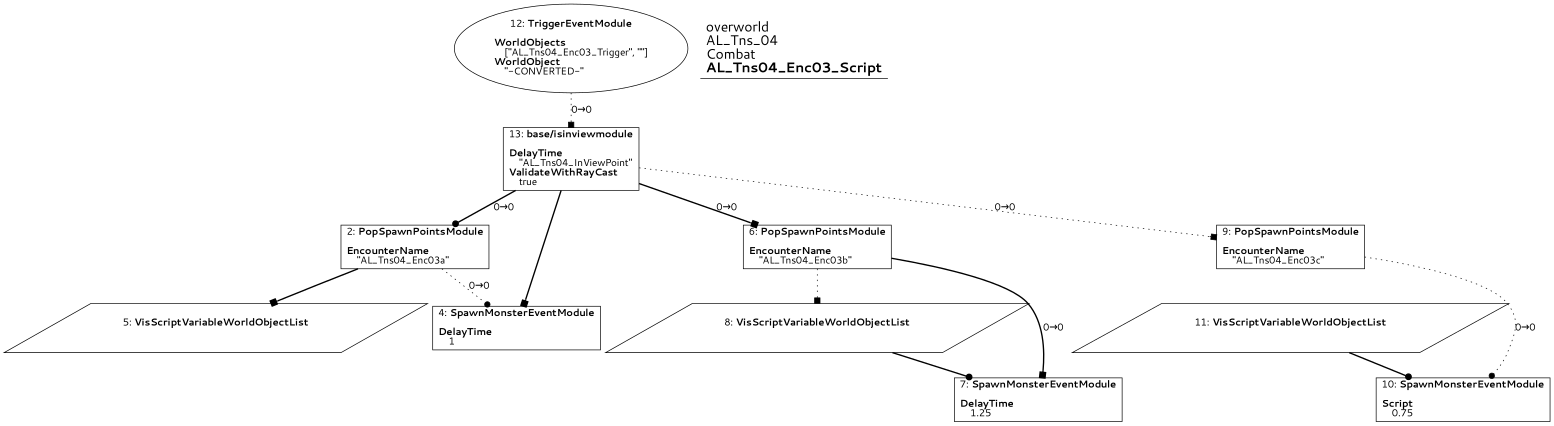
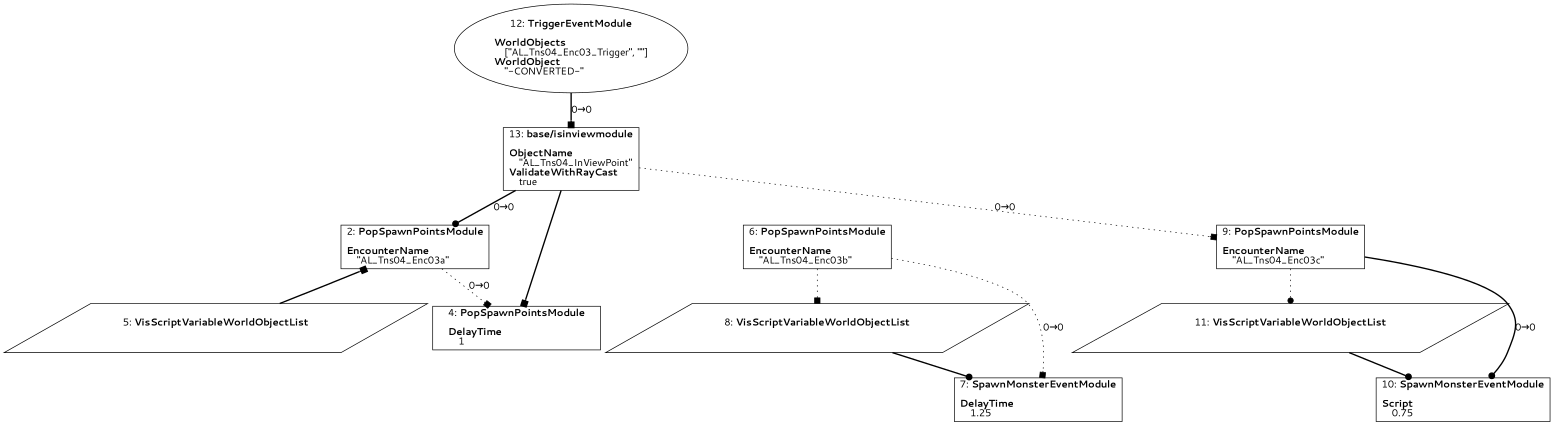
(794, 48) -> none
(571, 107) -> (571, 107)
(536, 154) -> (541, 154)
(695, 203) -> none
none -> (1291, 283)
(1476, 284) -> (1476, 284)
(318, 285) -> (320, 288)
(463, 285) -> (463, 285)
(996, 285) -> (996, 285)
(522, 313) -> (522, 313)
